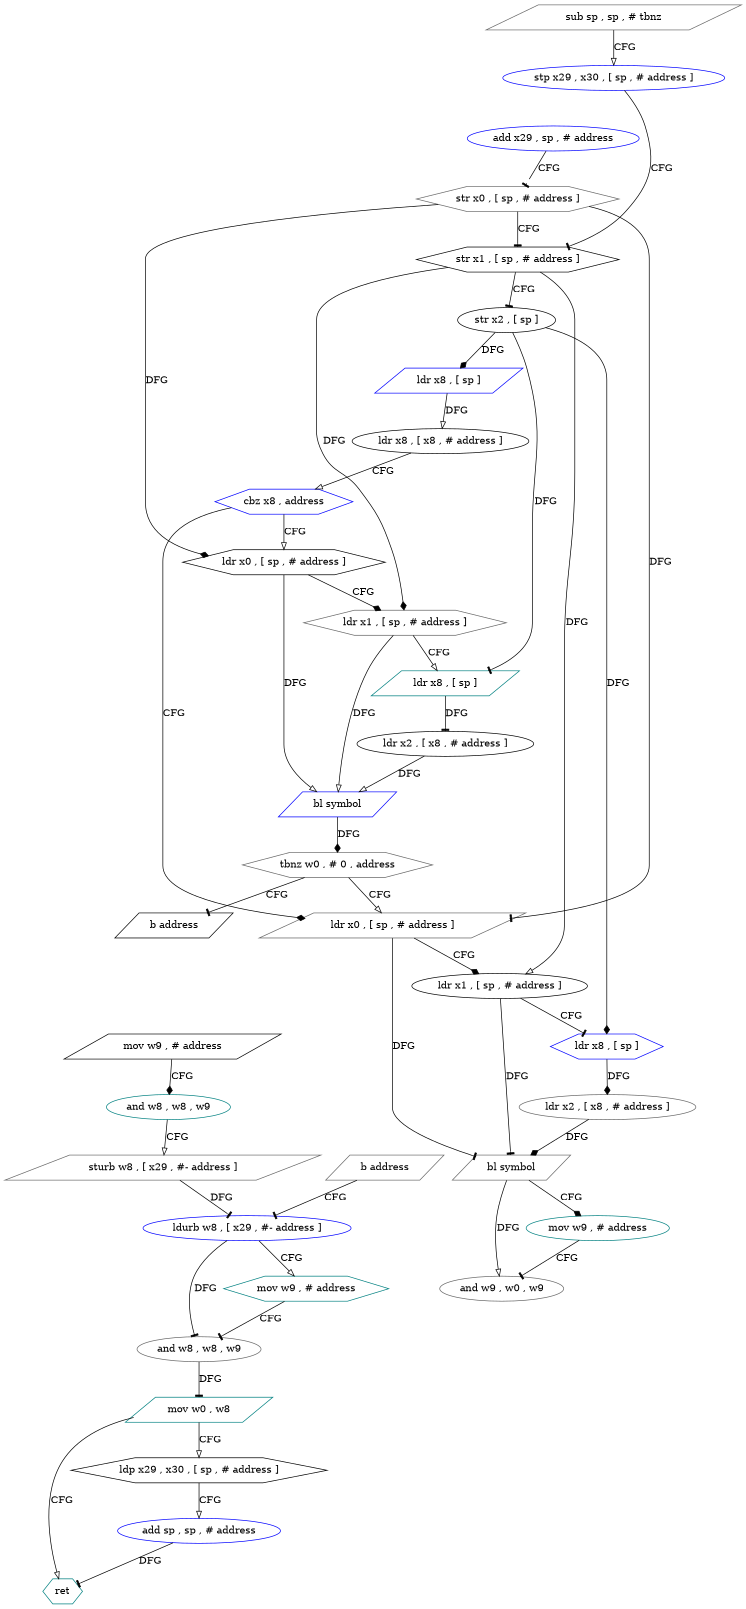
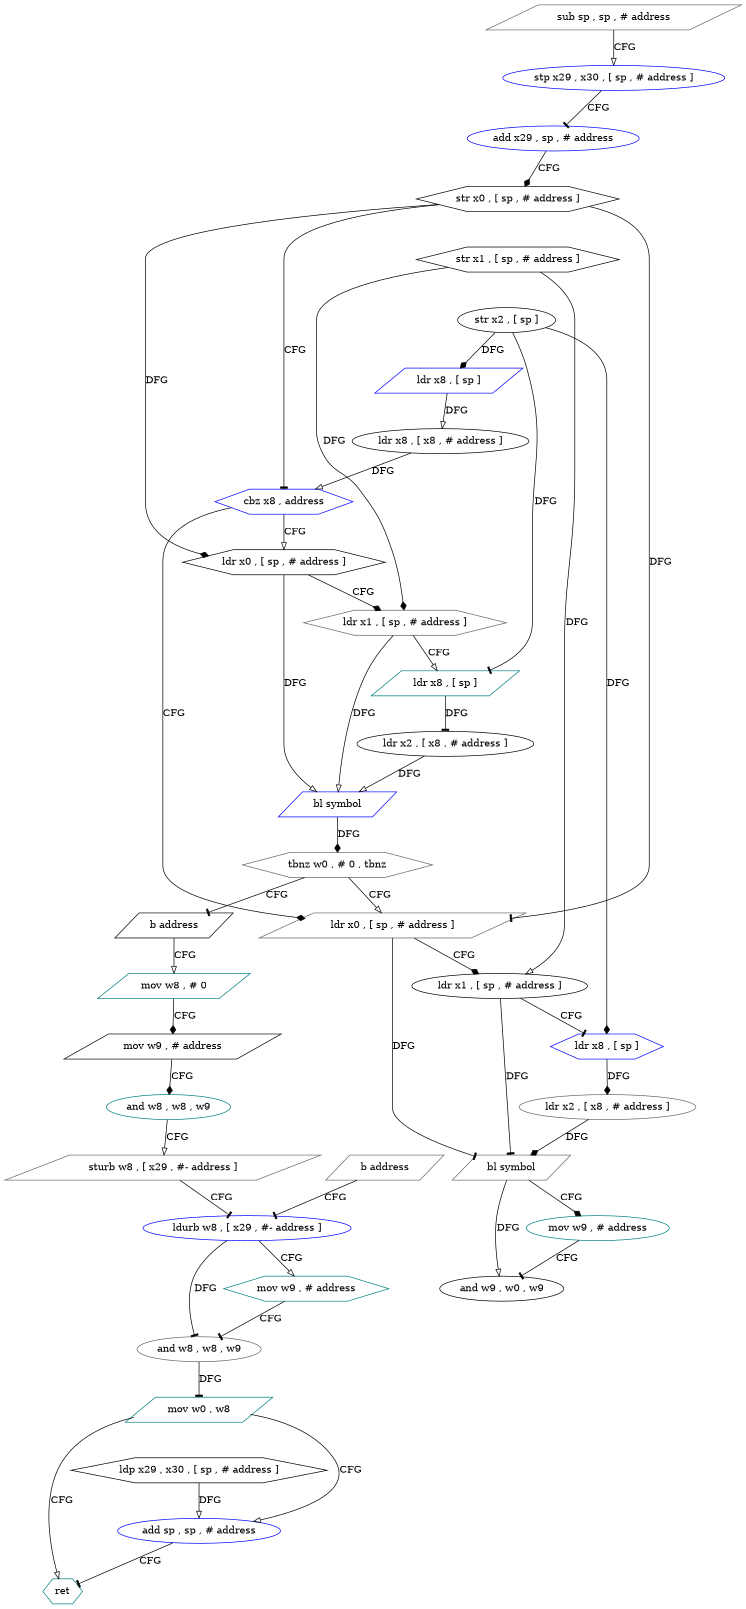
(614, 17) -> (614, 17)
(538, 165) -> (538, 165)
(645, 183) -> (585, 107)
(518, 199) -> (518, 199)
(518, 228) -> (284, 286)
(512, 288) -> none
(383, 471) -> (383, 471)
(338, 865) -> (338, 865)
none -> (174, 986)
(222, 1198) -> (222, 1198)
(502, 1289) -> (502, 1289)
(199, 1437) -> (337, 1466)
(210, 1501) -> (210, 1501)
(150, 1561) -> (150, 1561)
